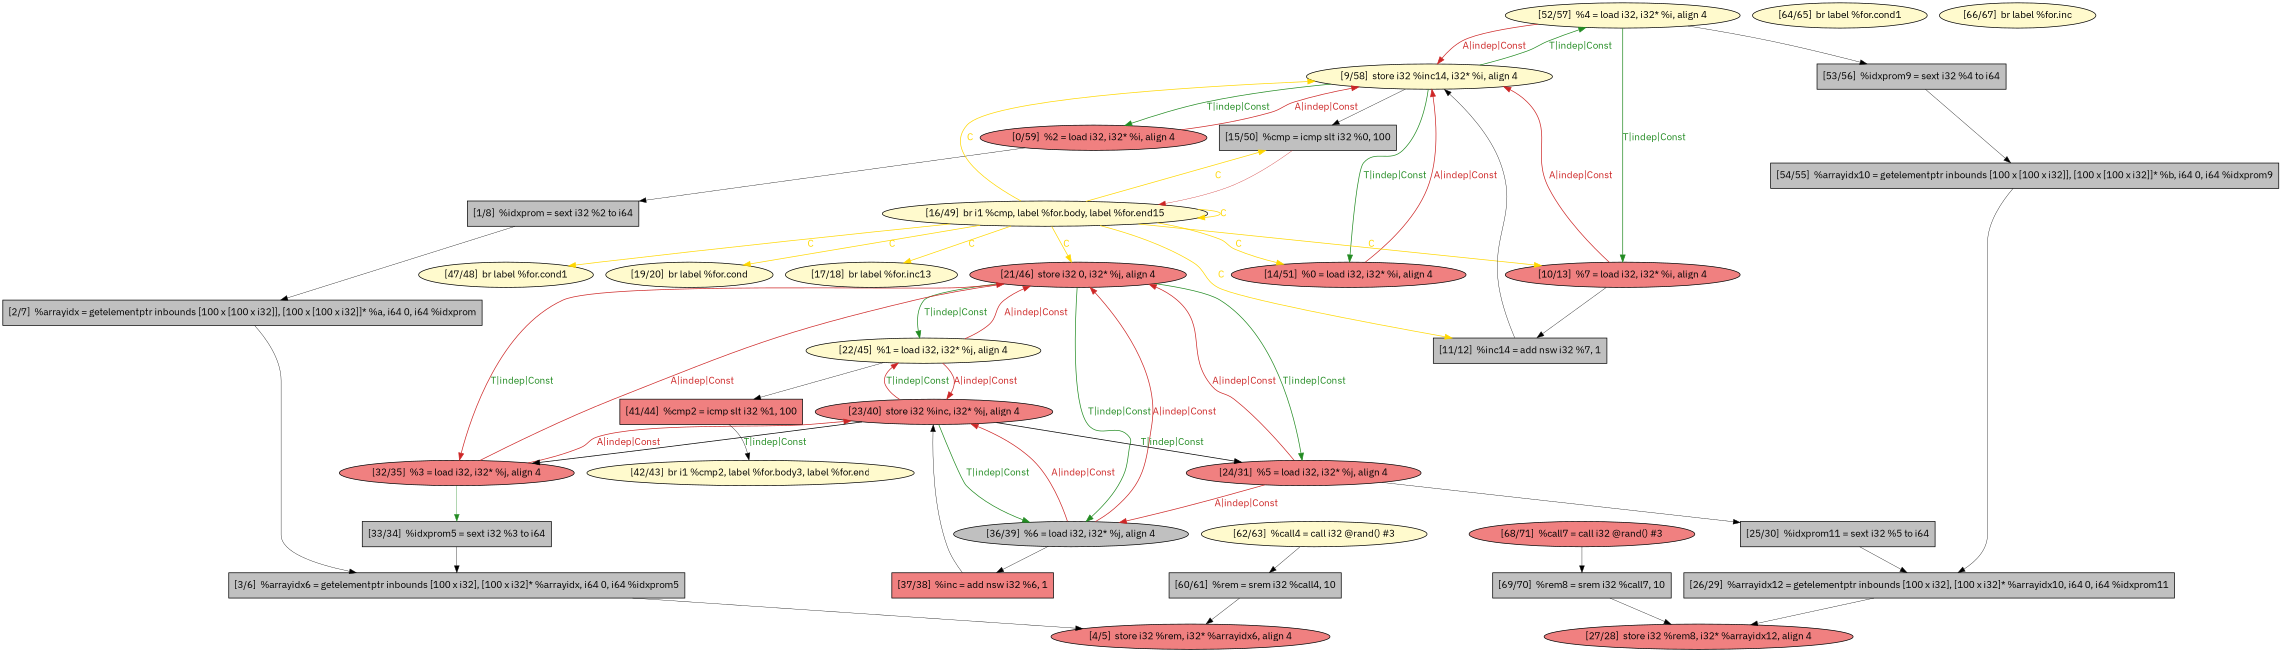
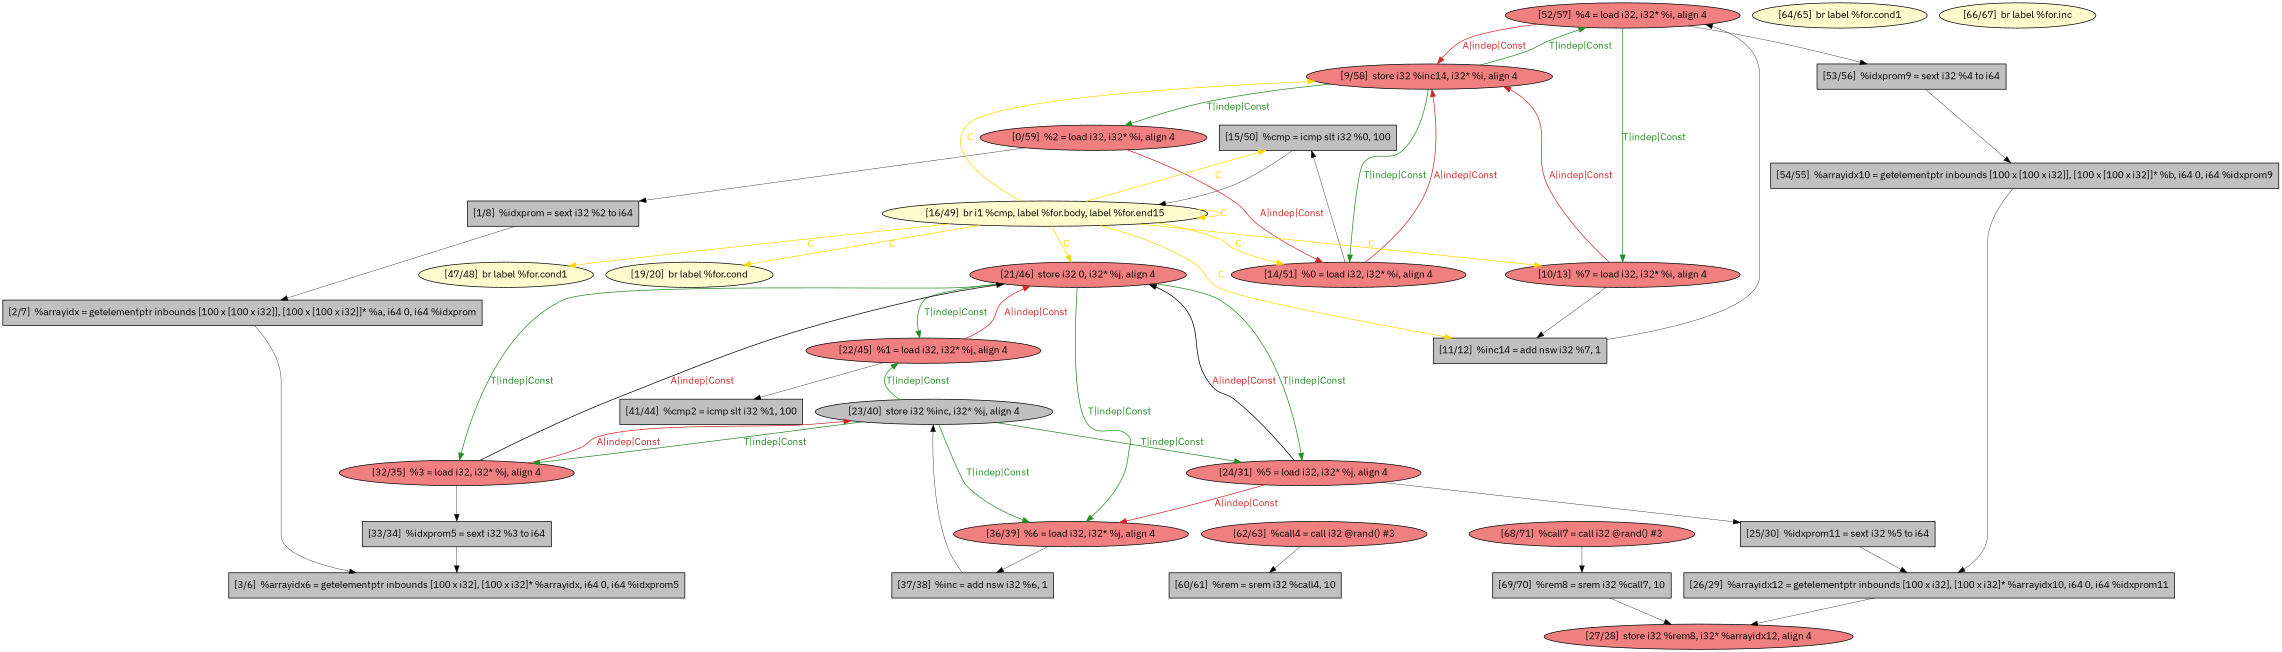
(1623, 15) -> (1623, 15)
(1429, 77) -> (1429, 77)
(1372, 105) -> (1329, 210)
(1268, 113) -> (1227, 197)
(1233, 185) -> (1233, 185)
(1506, 209) -> (1760, 225)
(871, 275) -> none
(688, 289) -> (688, 289)
(923, 351) -> (923, 351)
(732, 353) -> (732, 353)
(953, 377) -> none
(1210, 383) -> (1210, 383)
(886, 385) -> (886, 385)
(1153, 409) -> none
(711, 412) -> (711, 412)
(934, 412) -> (934, 412)
(1115, 442) -> (1115, 442)
(701, 443) -> (701, 443)
(1035, 462) -> none
(751, 473) -> none
(457, 500) -> (457, 500)
(1071, 534) -> (1071, 534)
(1314, 534) -> (1314, 534)
(973, 585) -> (973, 585)
(1191, 637) -> none
